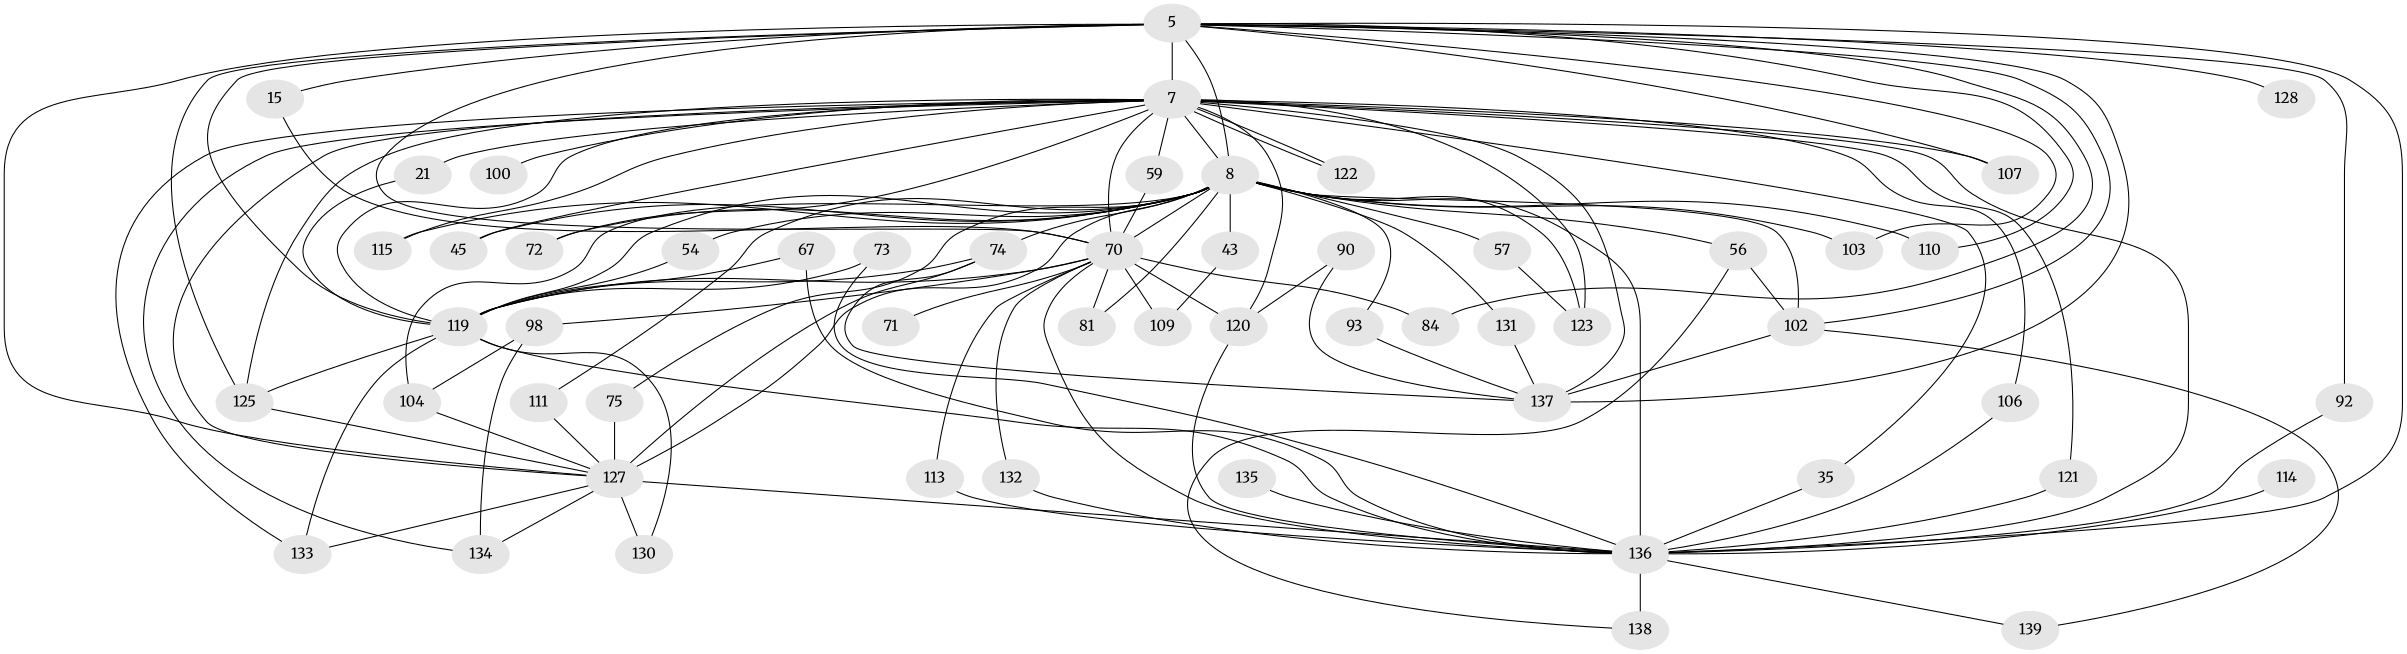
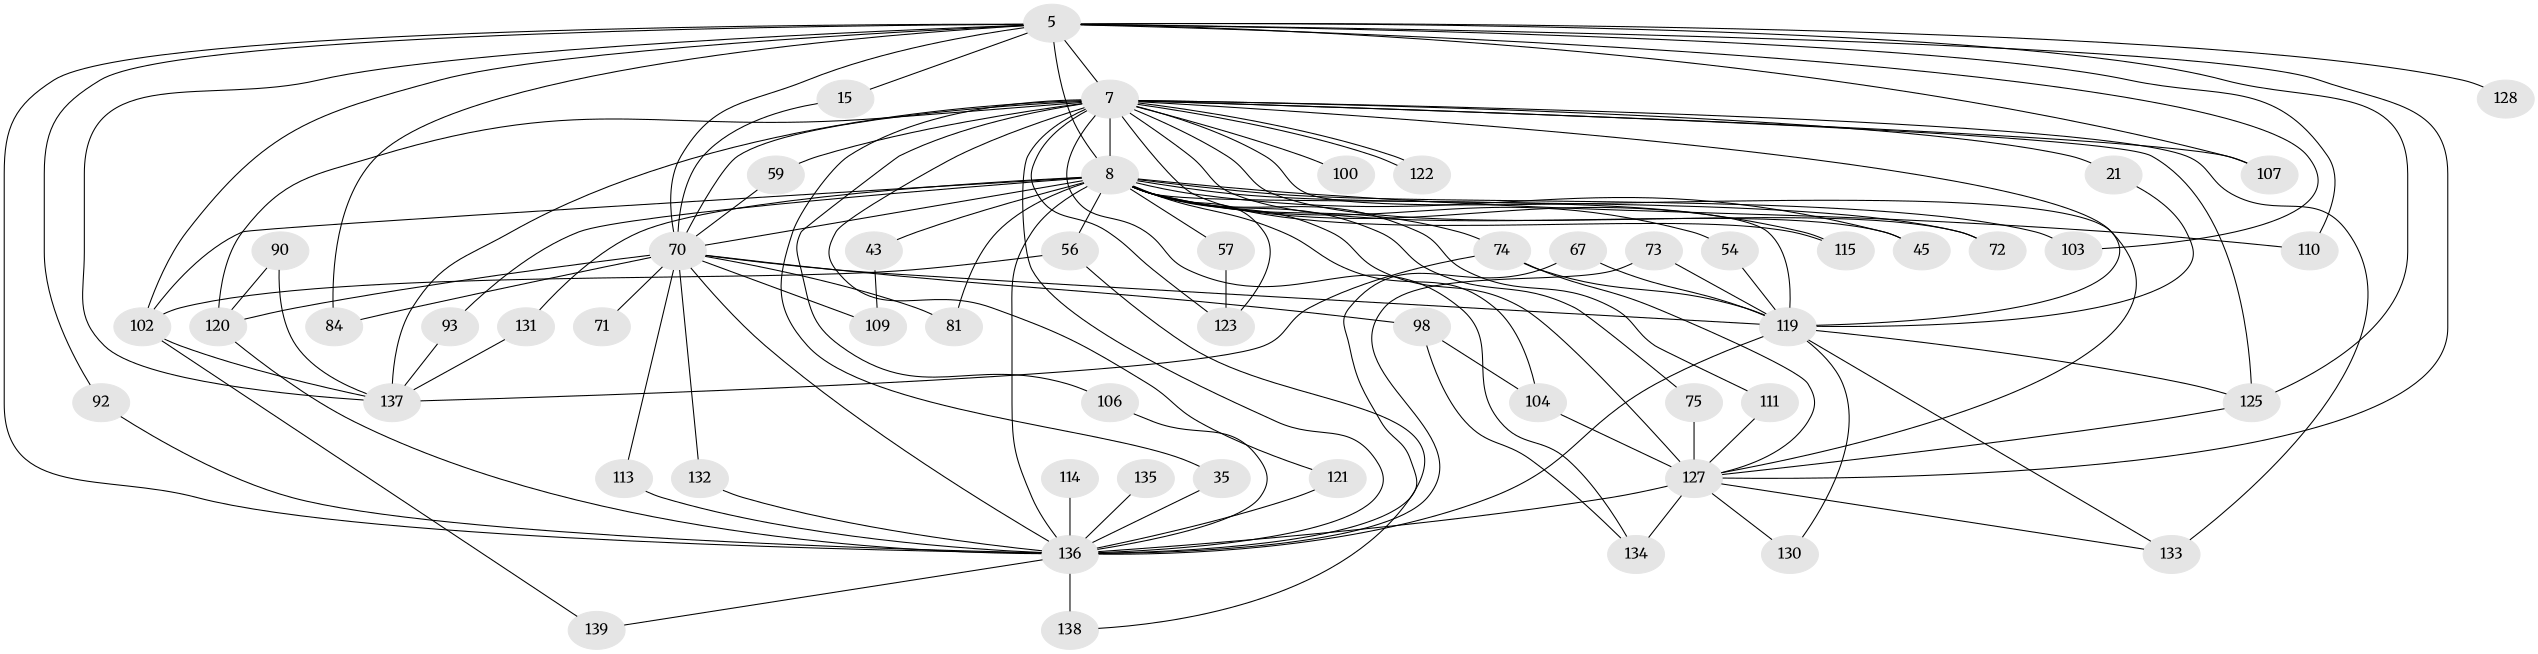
(248, 77) -> none
